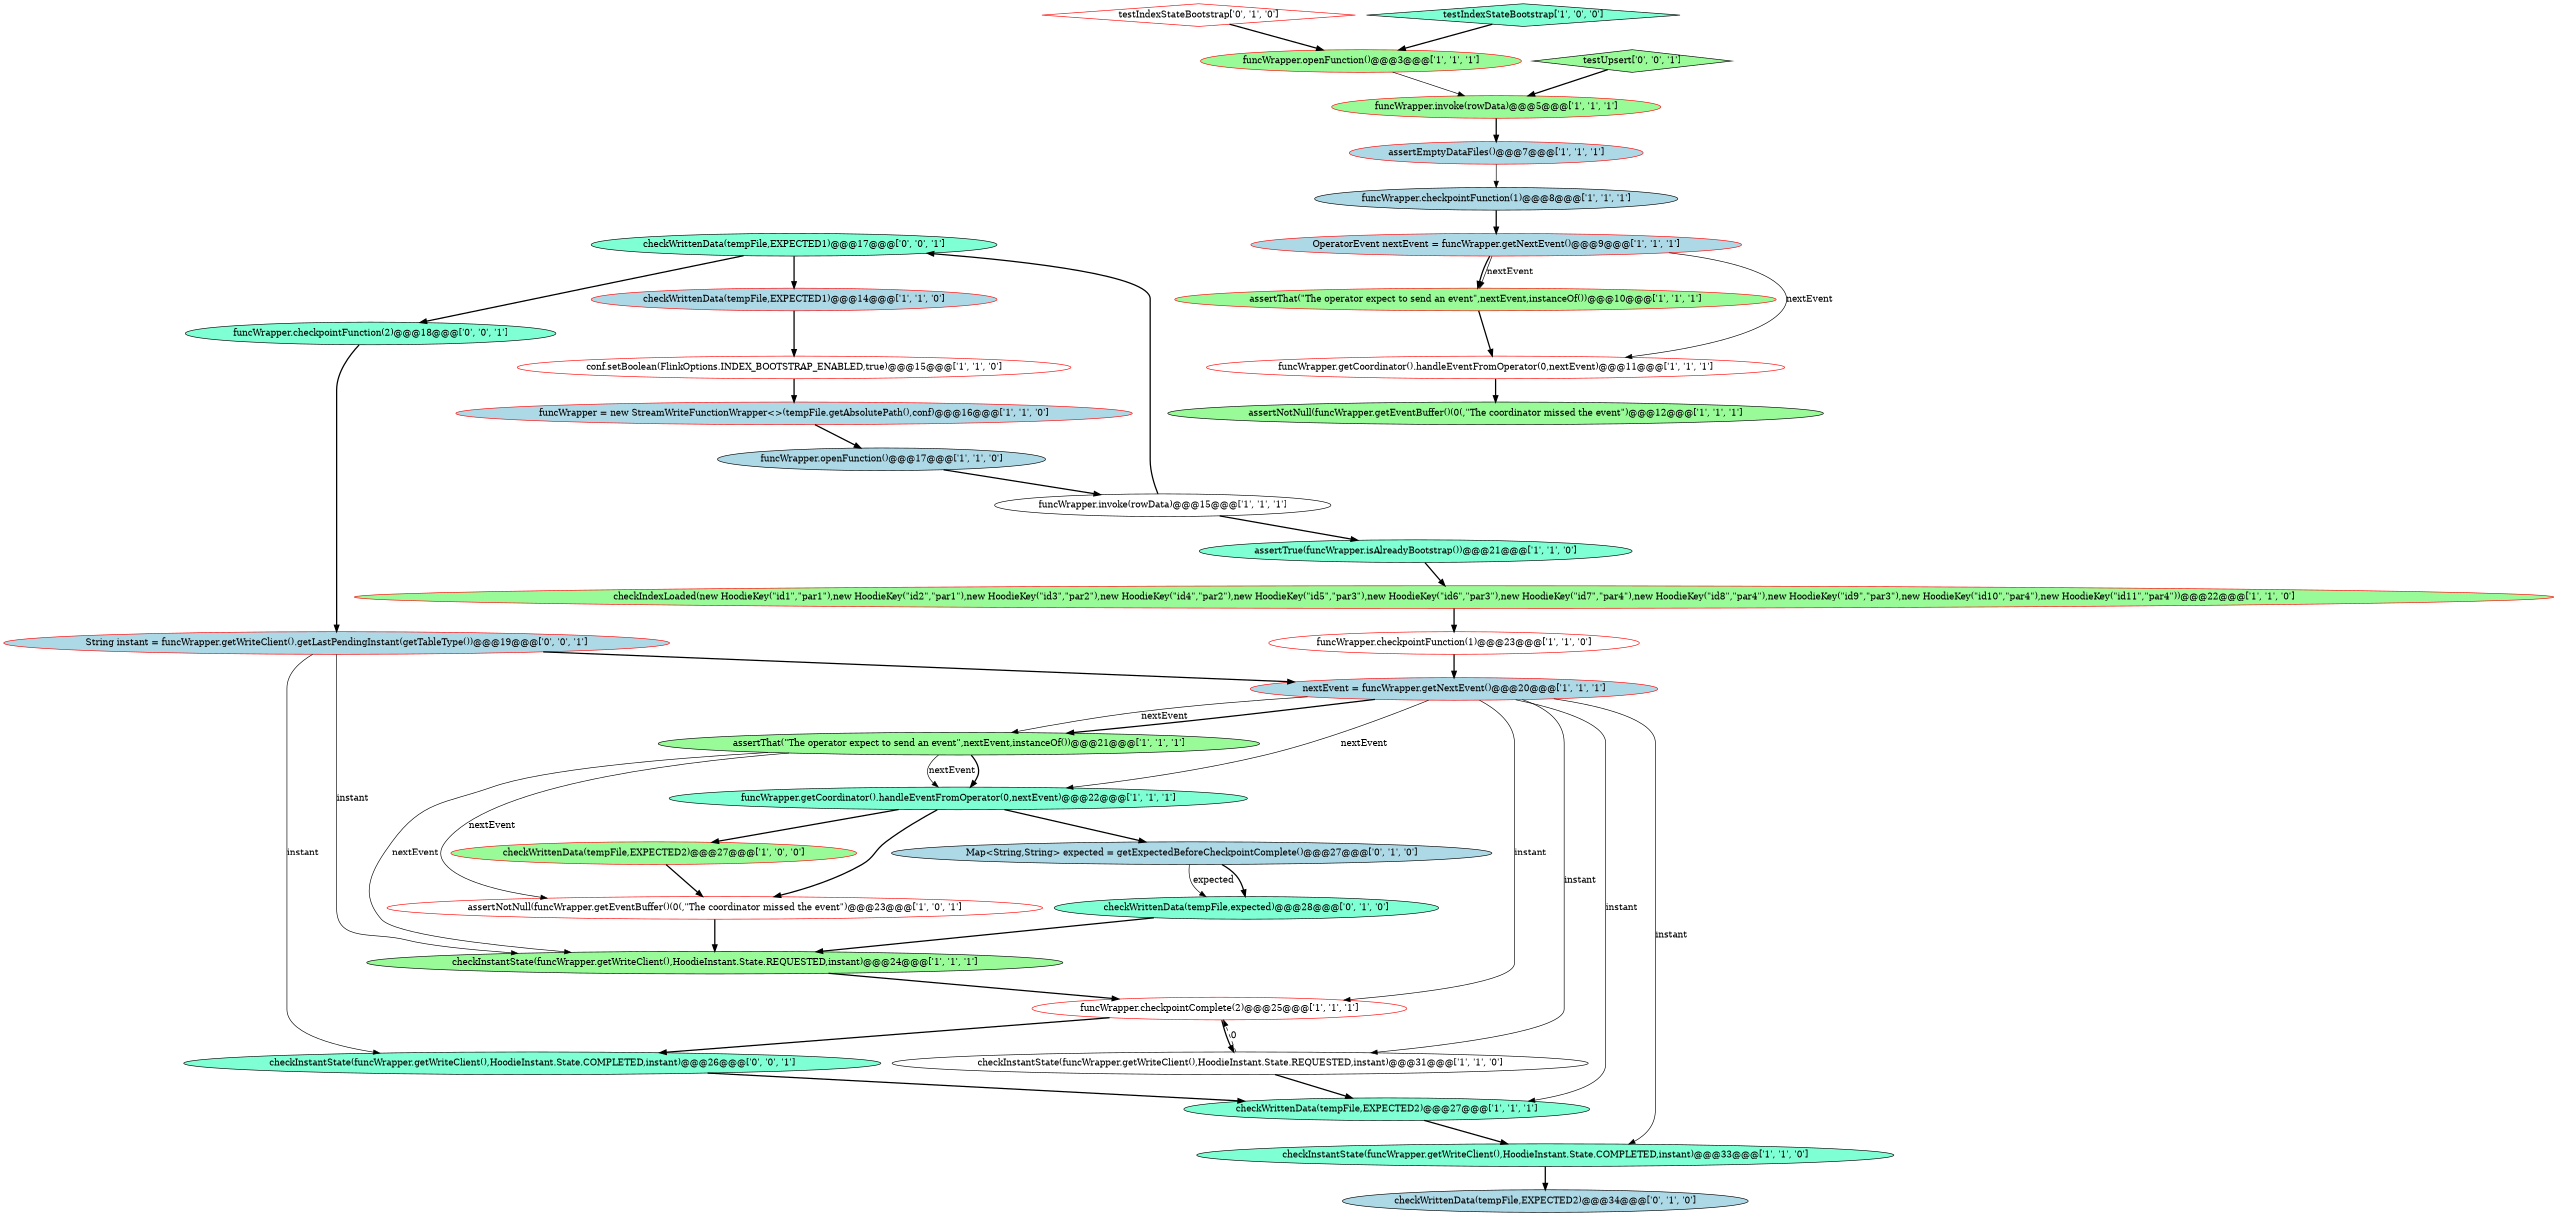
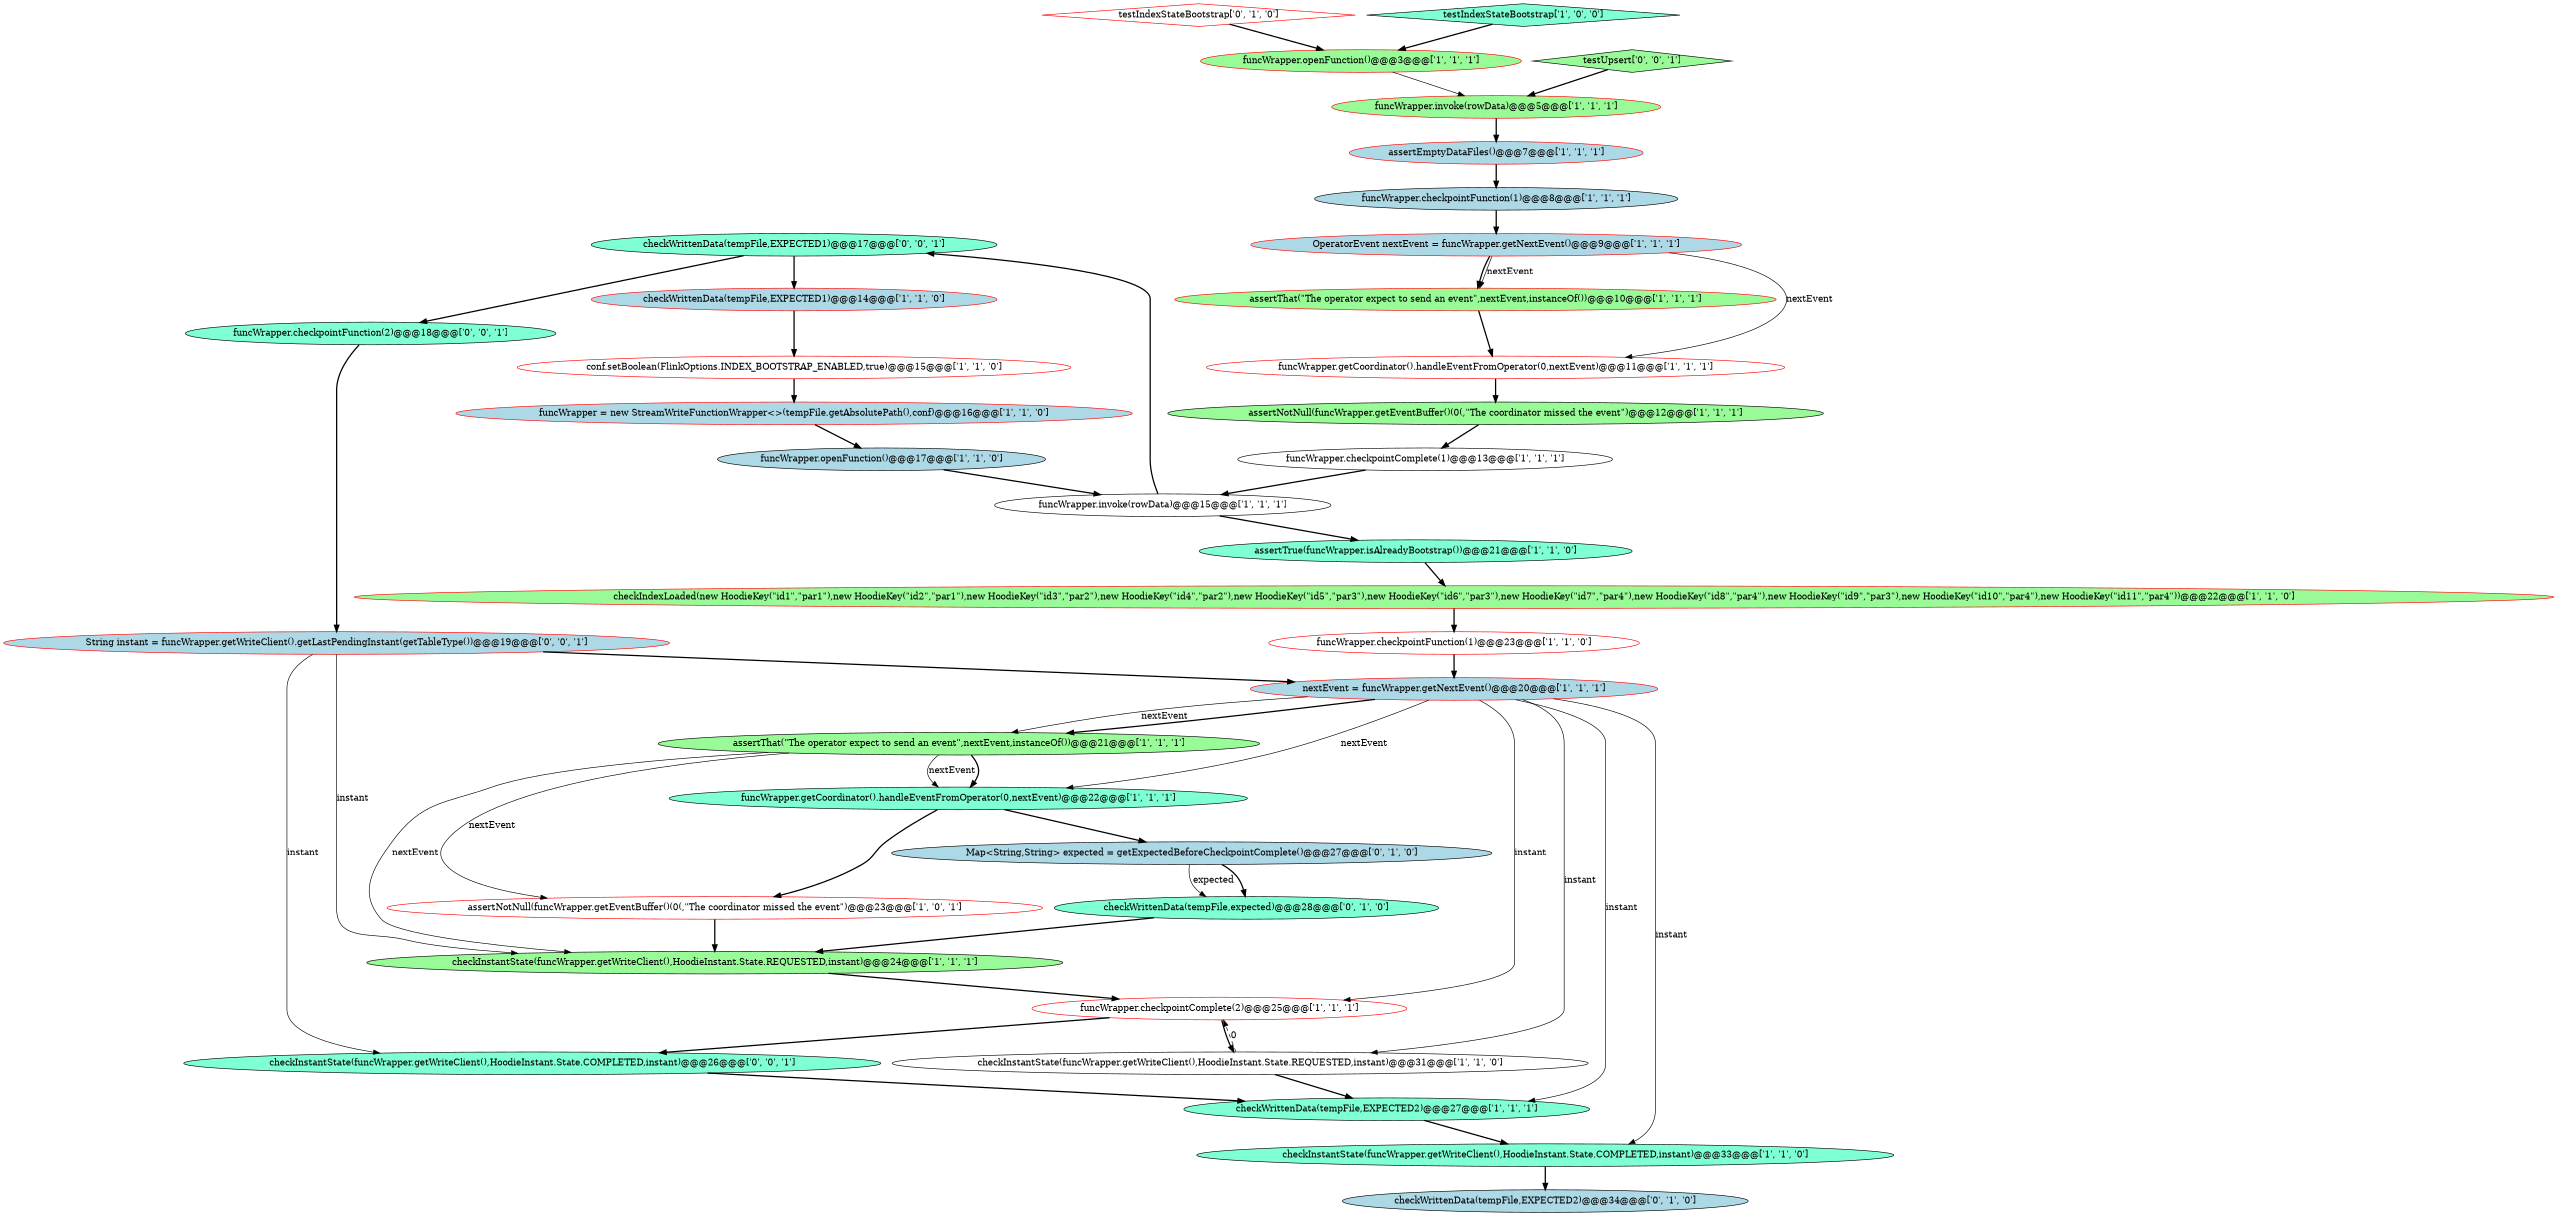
(1496, 173) -> (1496, 173)
none -> (1425, 459)
(654, 853) -> none
